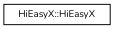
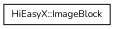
(57, 14) -> (57, 14)
